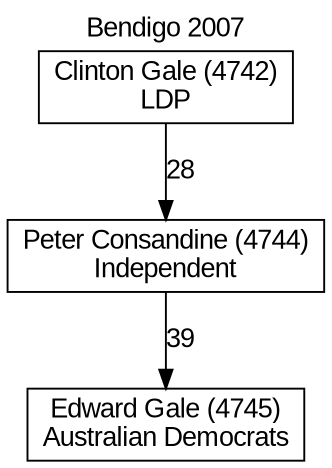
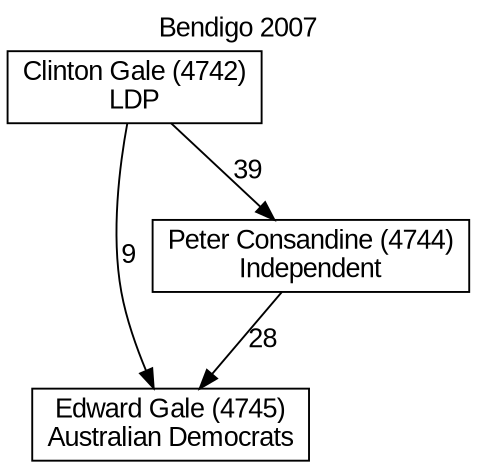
(181, 172) -> (248, 172)
none -> (117, 249)
(181, 340) -> (264, 340)
